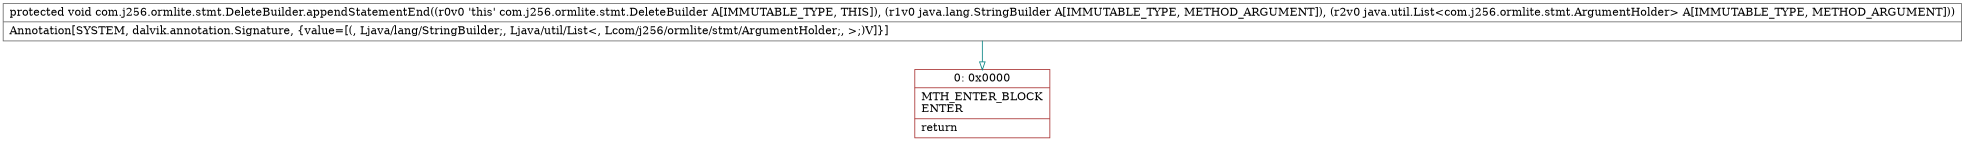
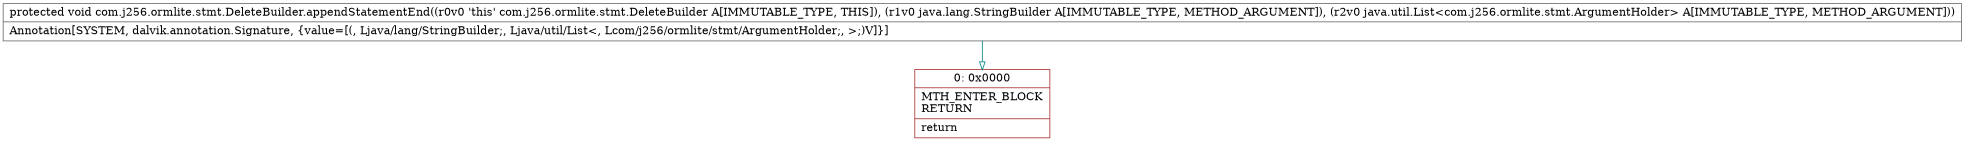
(942, 109) -> (947, 109)
